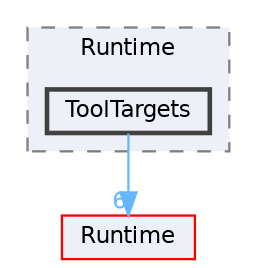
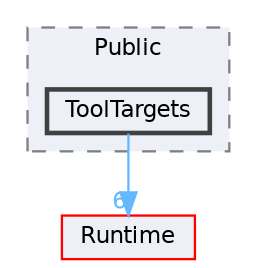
(128, 49) -> (128, 49)
